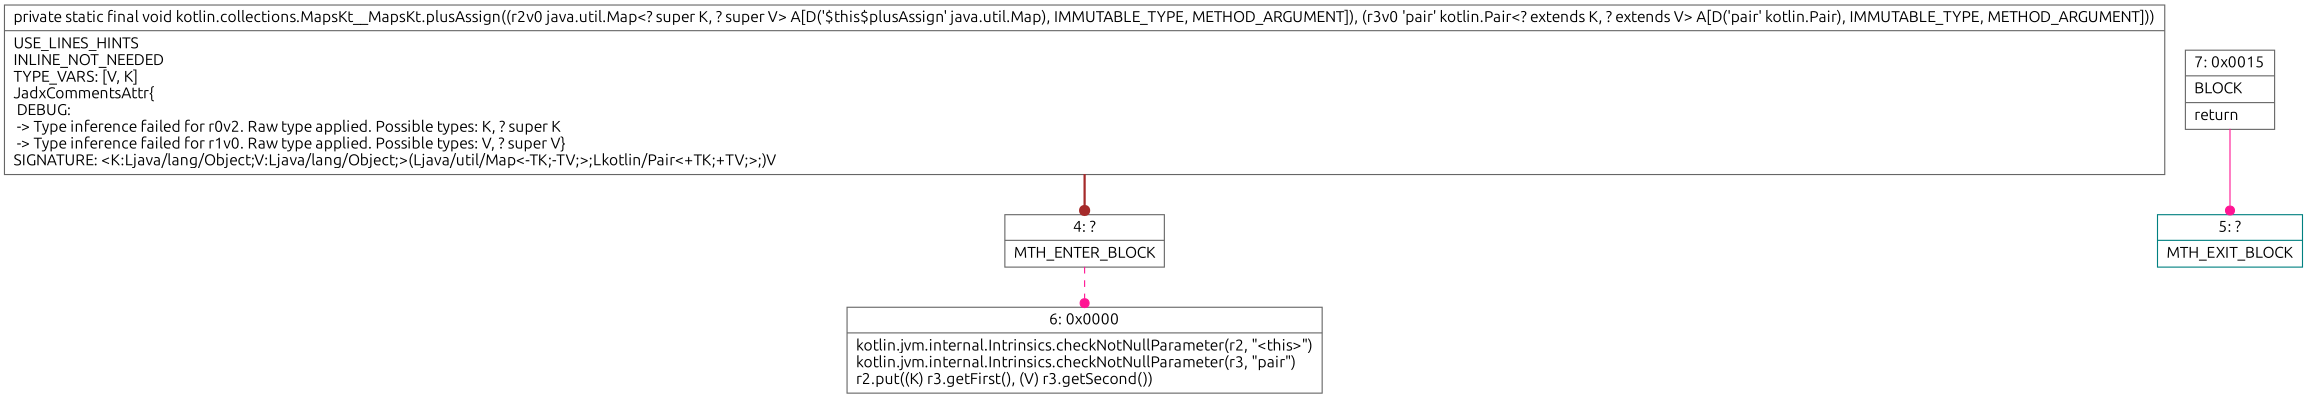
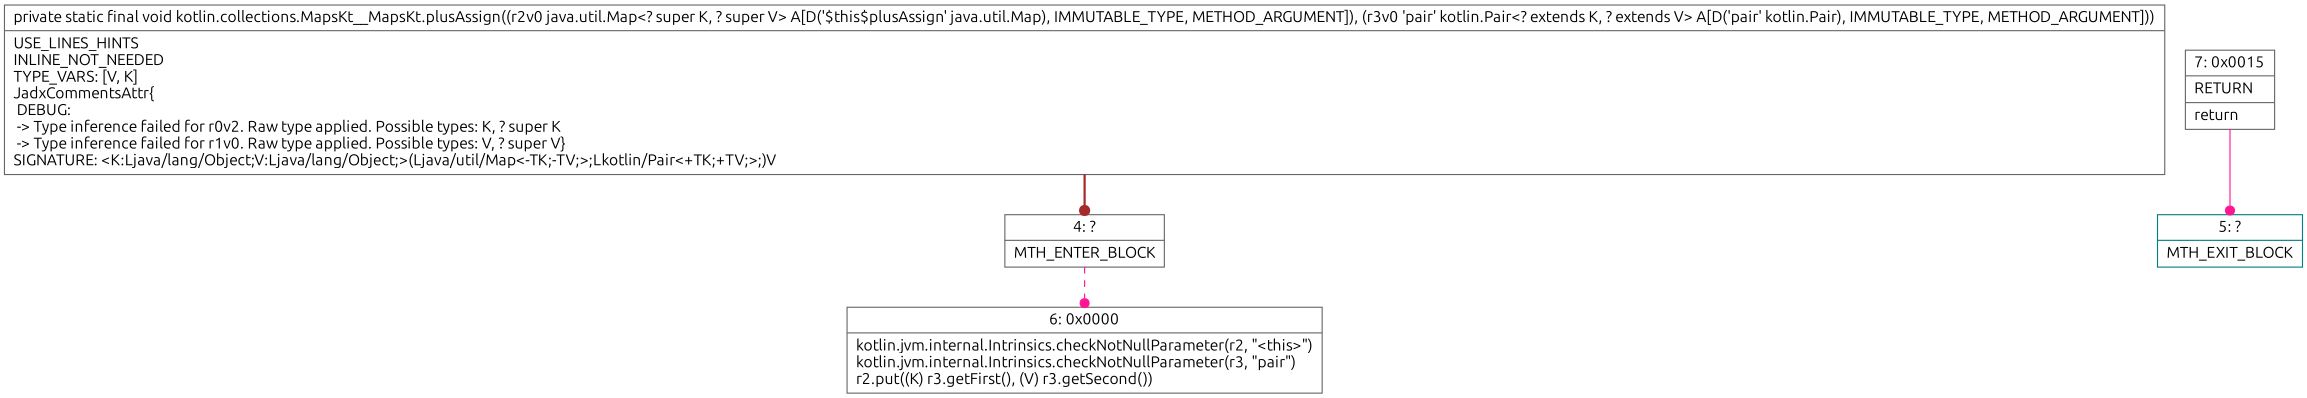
(2218, 89) -> (2224, 89)
